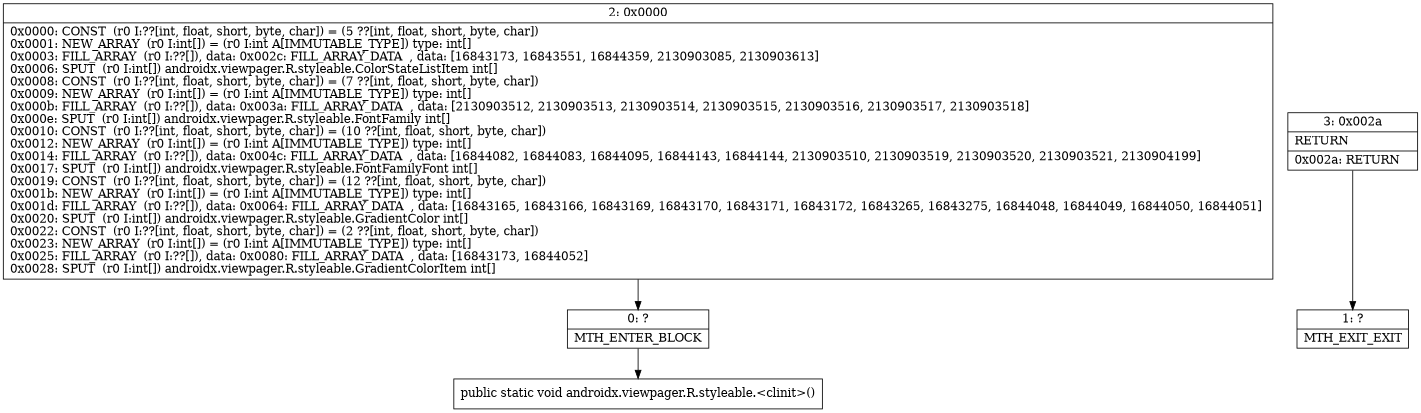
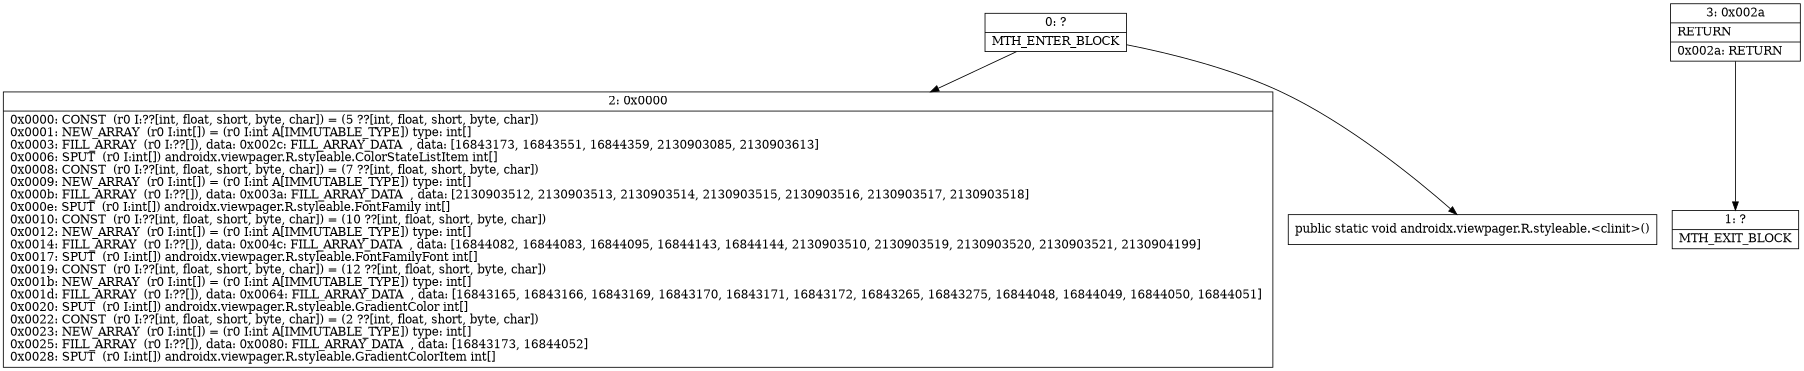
(638, 290) -> (977, 70)
(1353, 338) -> (1735, 239)
